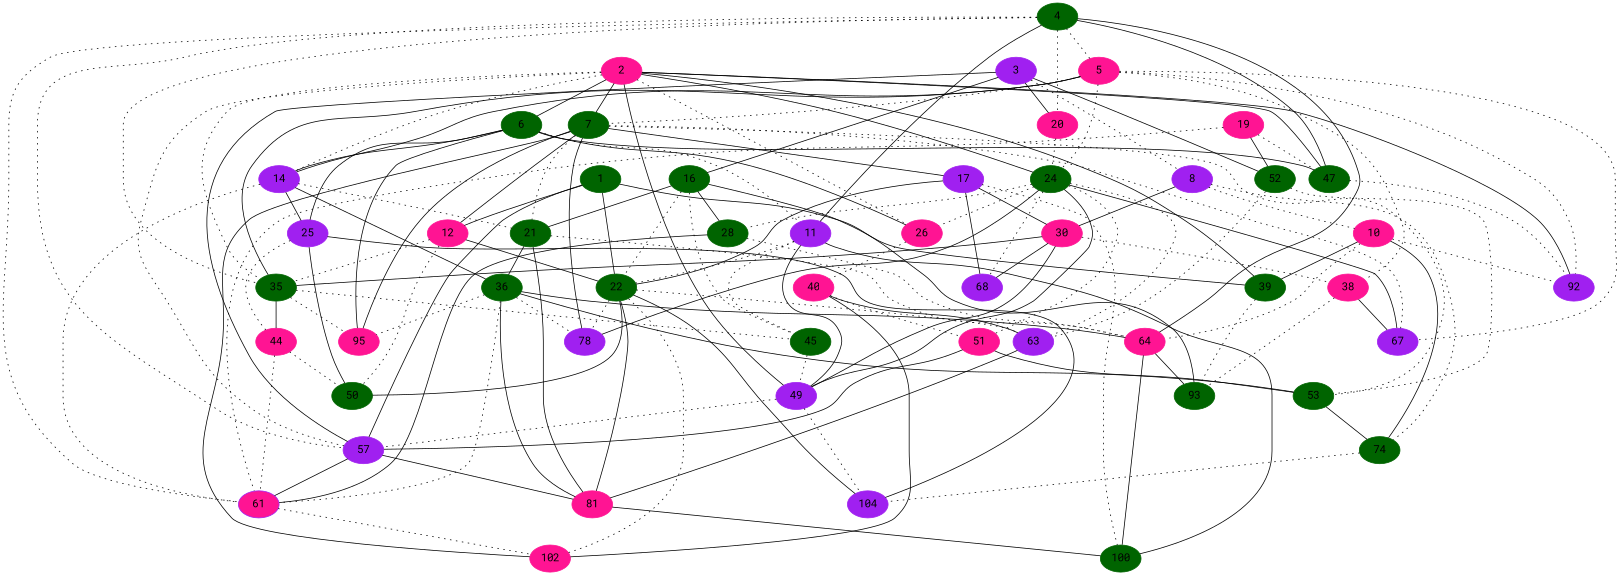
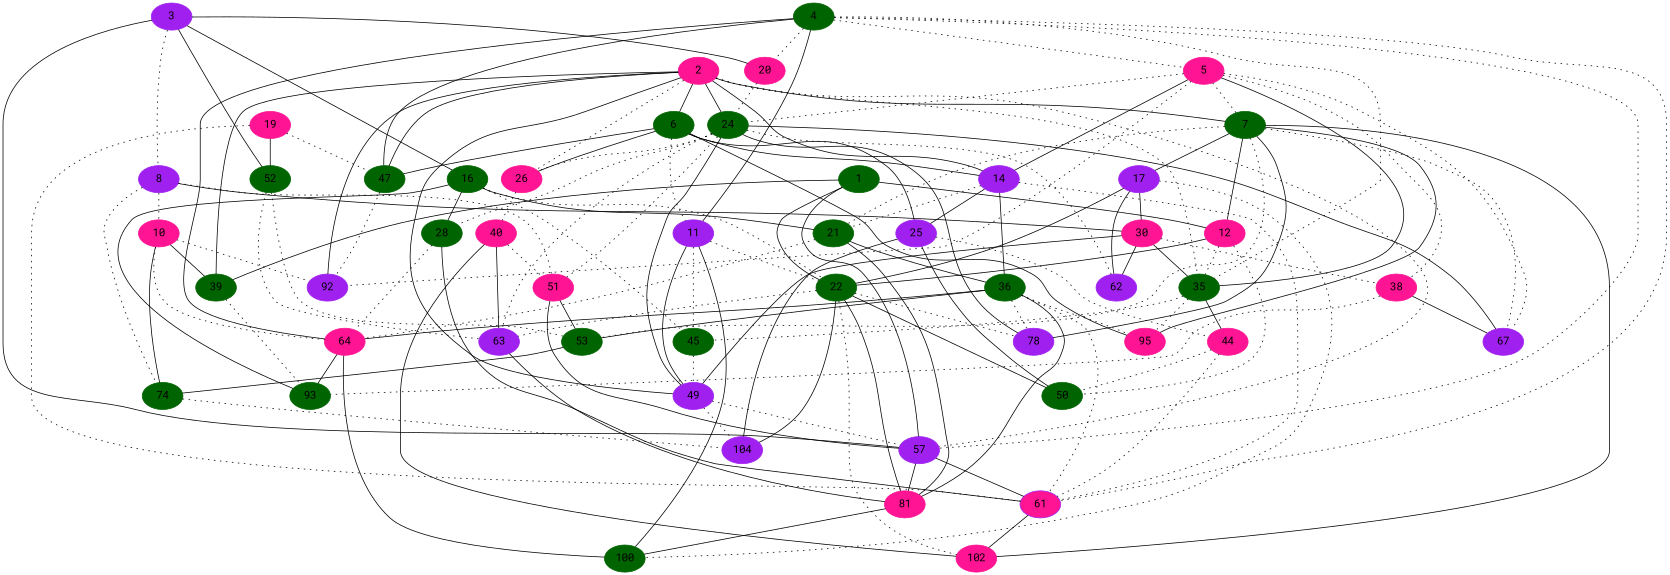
(437, 114) -> (837, 154)
none -> (435, 198)
(982, 288) -> (1116, 288)
(404, 531) -> (1005, 534)
